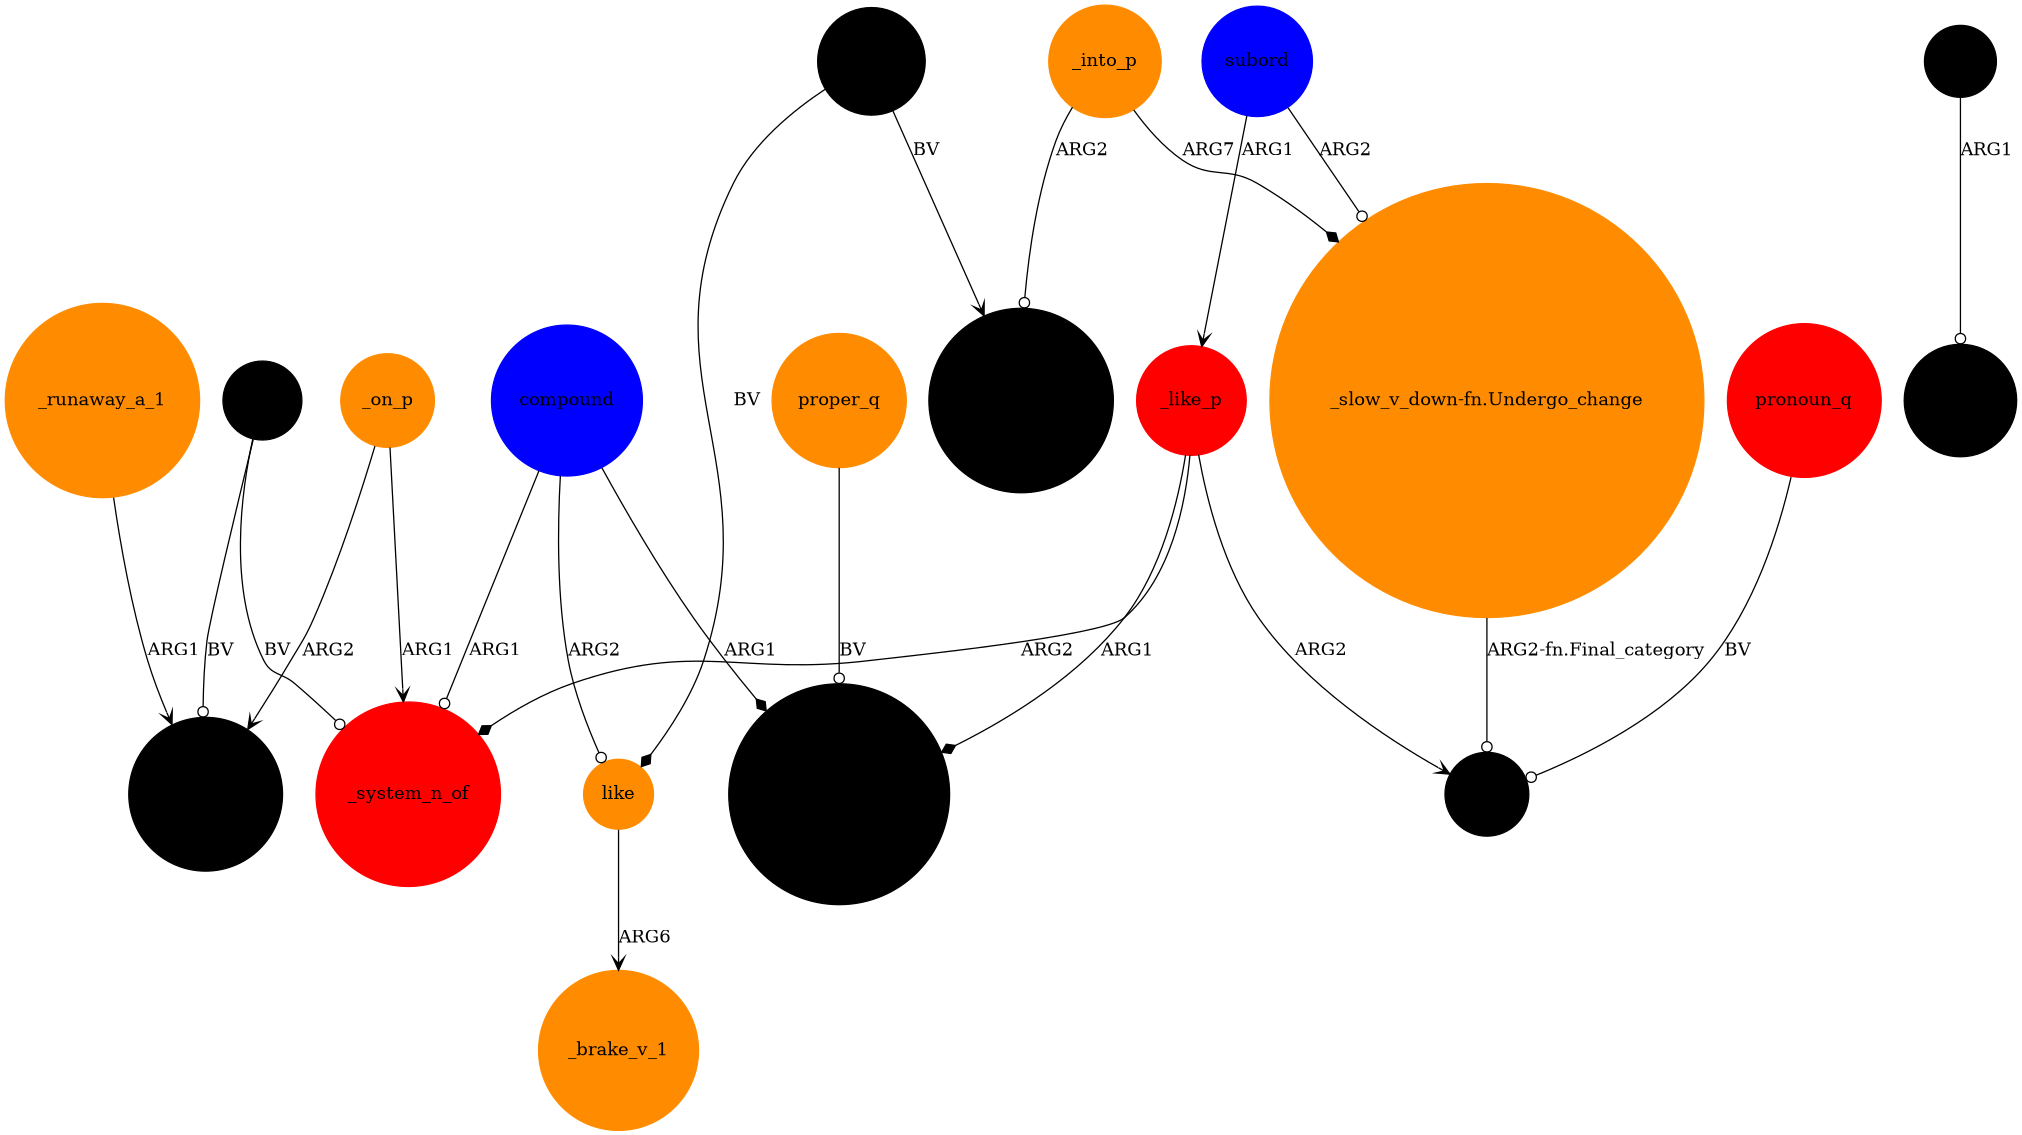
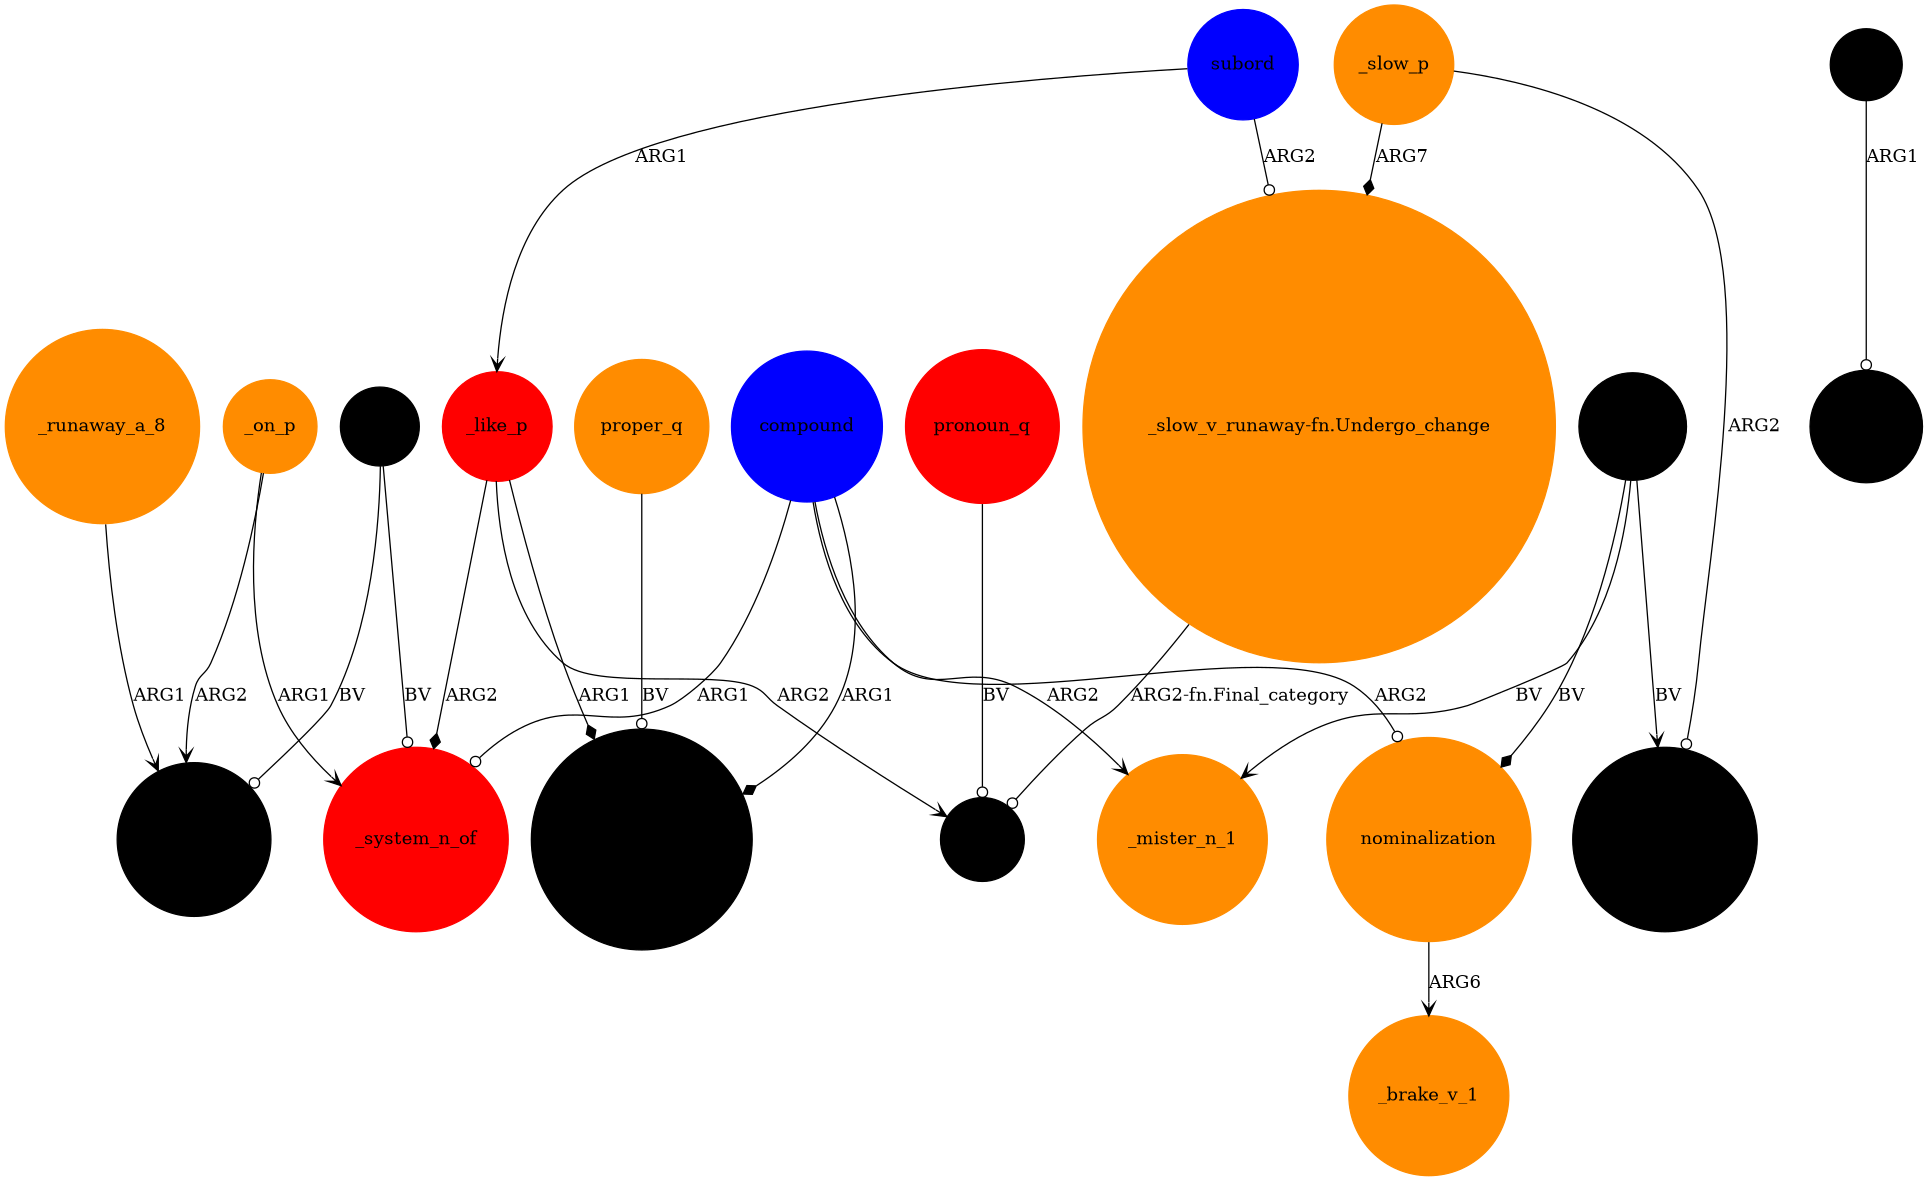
(1105, 61) -> (1394, 65)
(102, 401) -> (102, 427)
(1487, 401) -> (1319, 427)
(619, 794) -> (1429, 840)
none -> (1182, 840)
